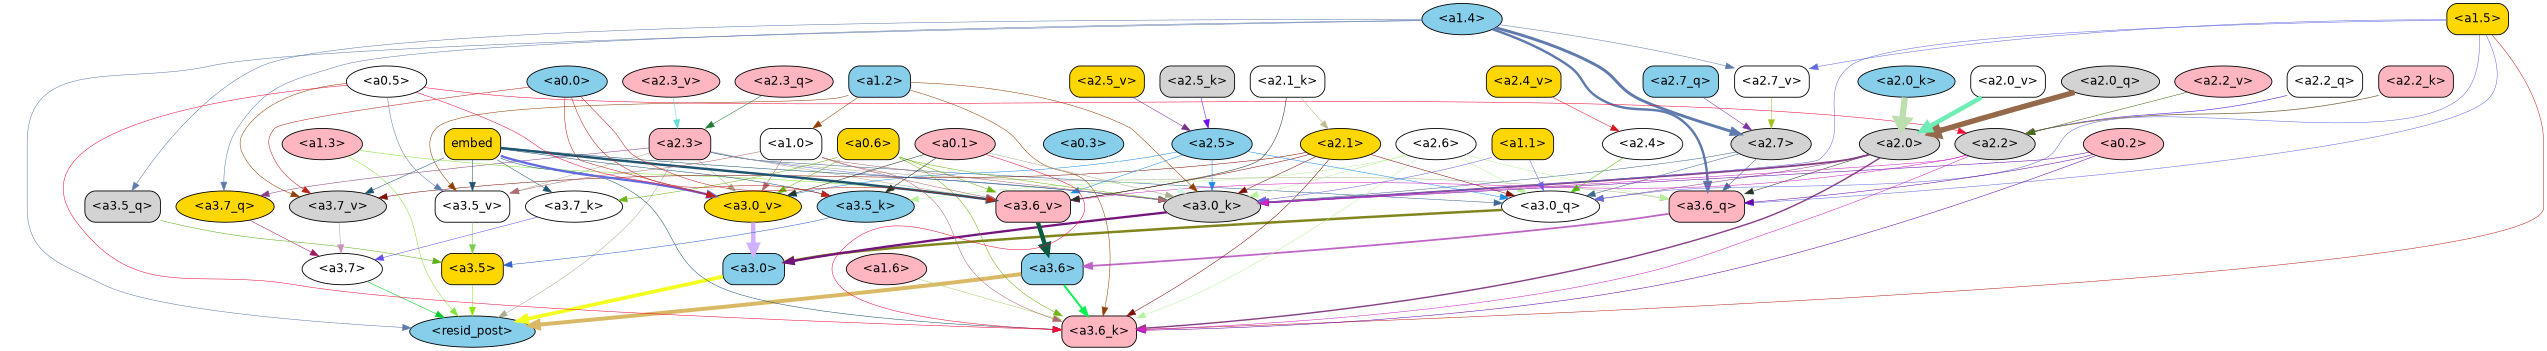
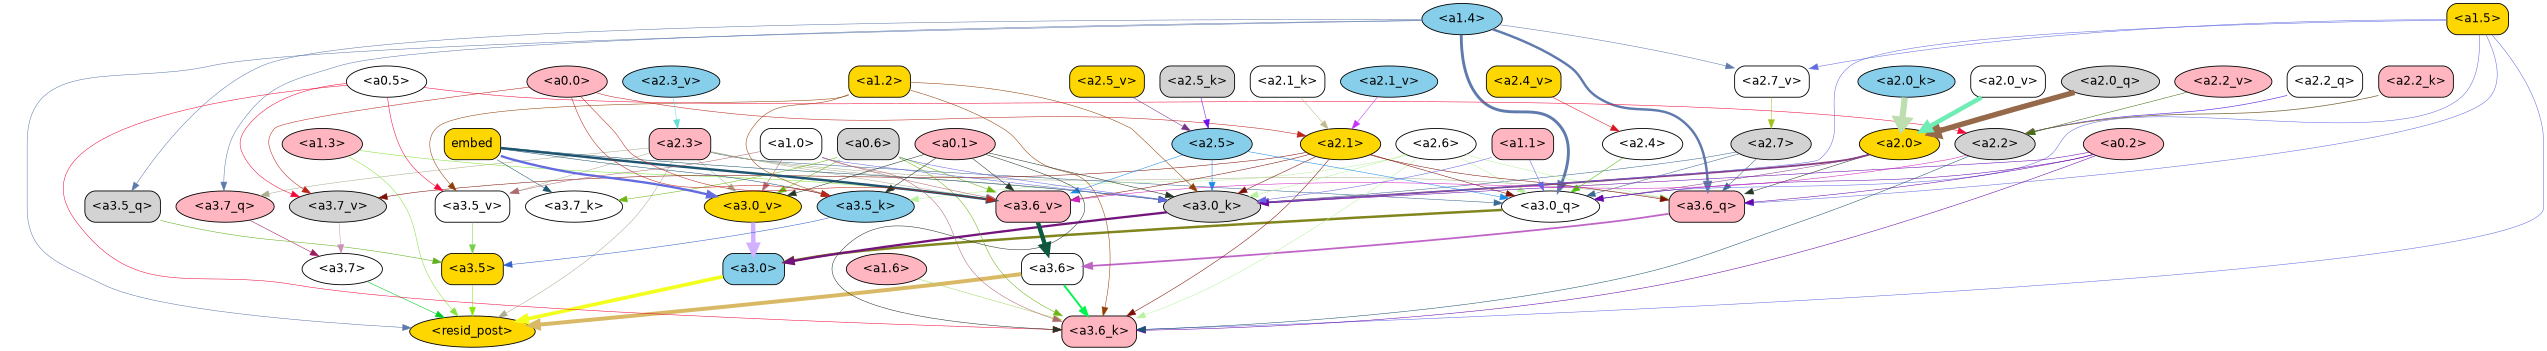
(1614, 79) -> (1516, 112)
(567, 82) -> (567, 82)
(671, 82) -> (671, 82)
(784, 82) -> none
(880, 82) -> (880, 82)
none -> (1389, 82)
(1681, 82) -> none
(839, 110) -> (750, 131)
(253, 120) -> (253, 120)
(868, 144) -> (868, 144)
(1084, 144) -> none
(1523, 144) -> (1523, 144)
(1900, 144) -> (1900, 144)
(536, 145) -> none
(571, 146) -> (946, 119)
(401, 148) -> (401, 148)
(459, 168) -> (459, 168)
(1016, 171) -> none
(472, 172) -> none
(1077, 174) -> (1077, 174)
(1205, 176) -> (986, 169)
none -> (1478, 176)
(934, 179) -> (934, 179)
(990, 180) -> (990, 180)
(392, 181) -> none
(1028, 181) -> (1028, 181)
none -> (1849, 181)
(1618, 182) -> none
(225, 207) -> (225, 207)
(899, 226) -> (899, 226)
(460, 237) -> none
(1052, 269) -> (1052, 269)
(1523, 280) -> none
(1567, 289) -> (1567, 289)
(1942, 292) -> (1942, 292)
(752, 297) -> none
(472, 332) -> (472, 332)
